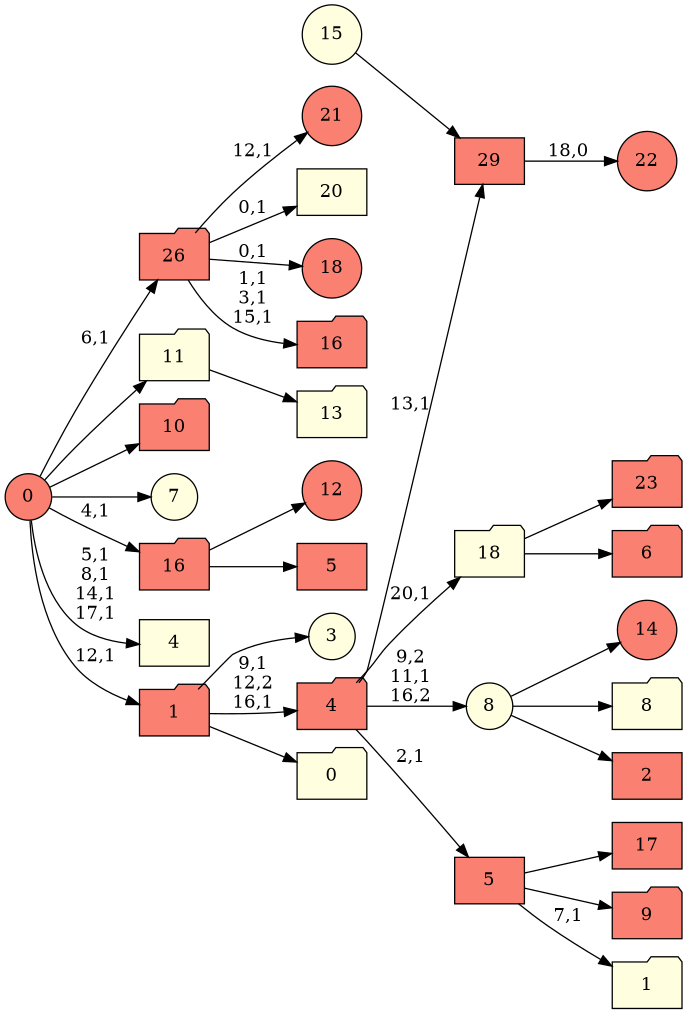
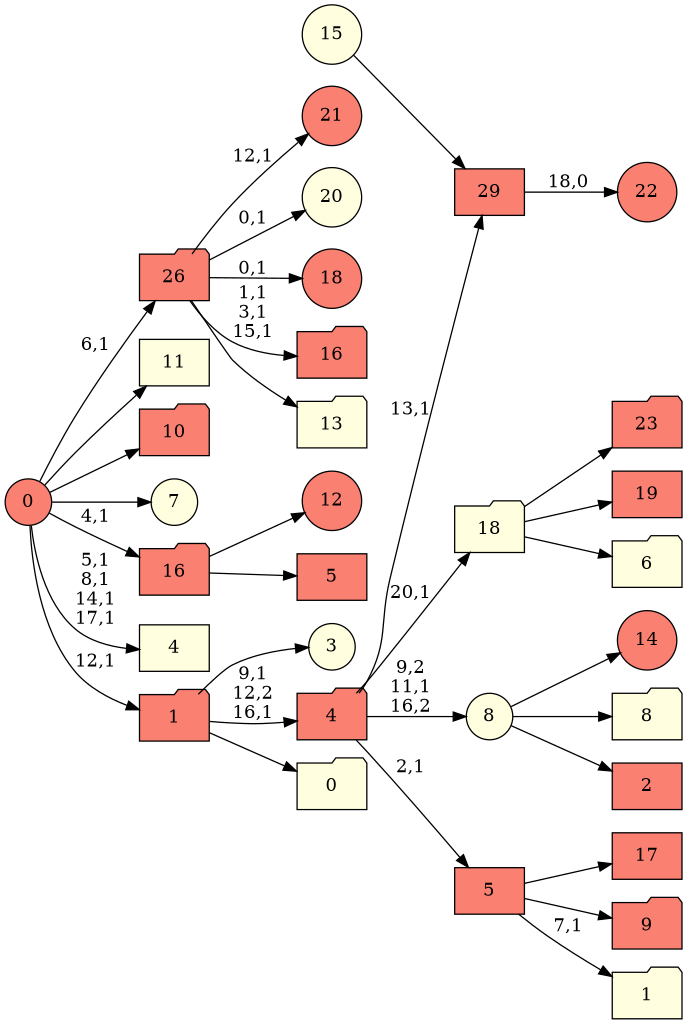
(332, 192) -> (332, 197)
(174, 357) -> (174, 363)
(247, 384) -> (231, 358)
none -> (647, 494)
(647, 554) -> (647, 564)
